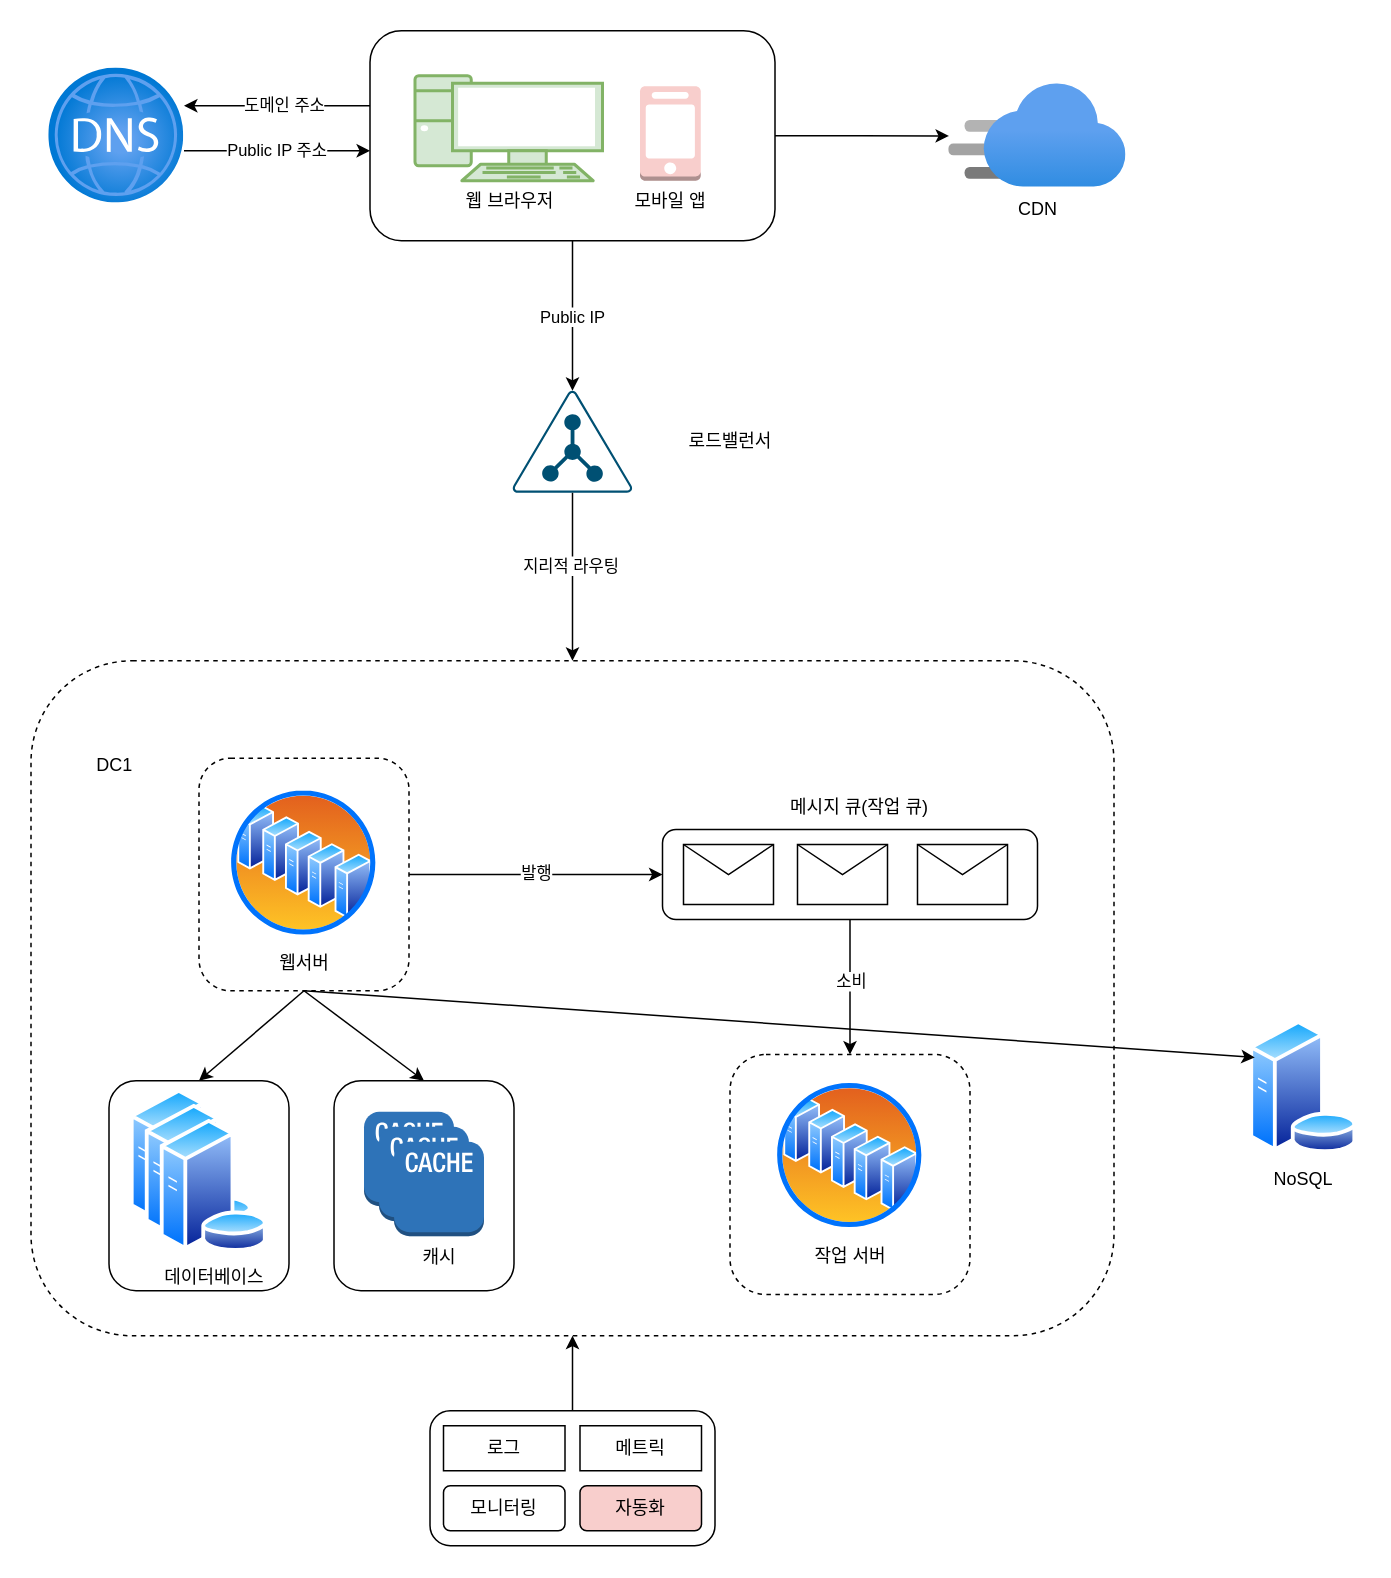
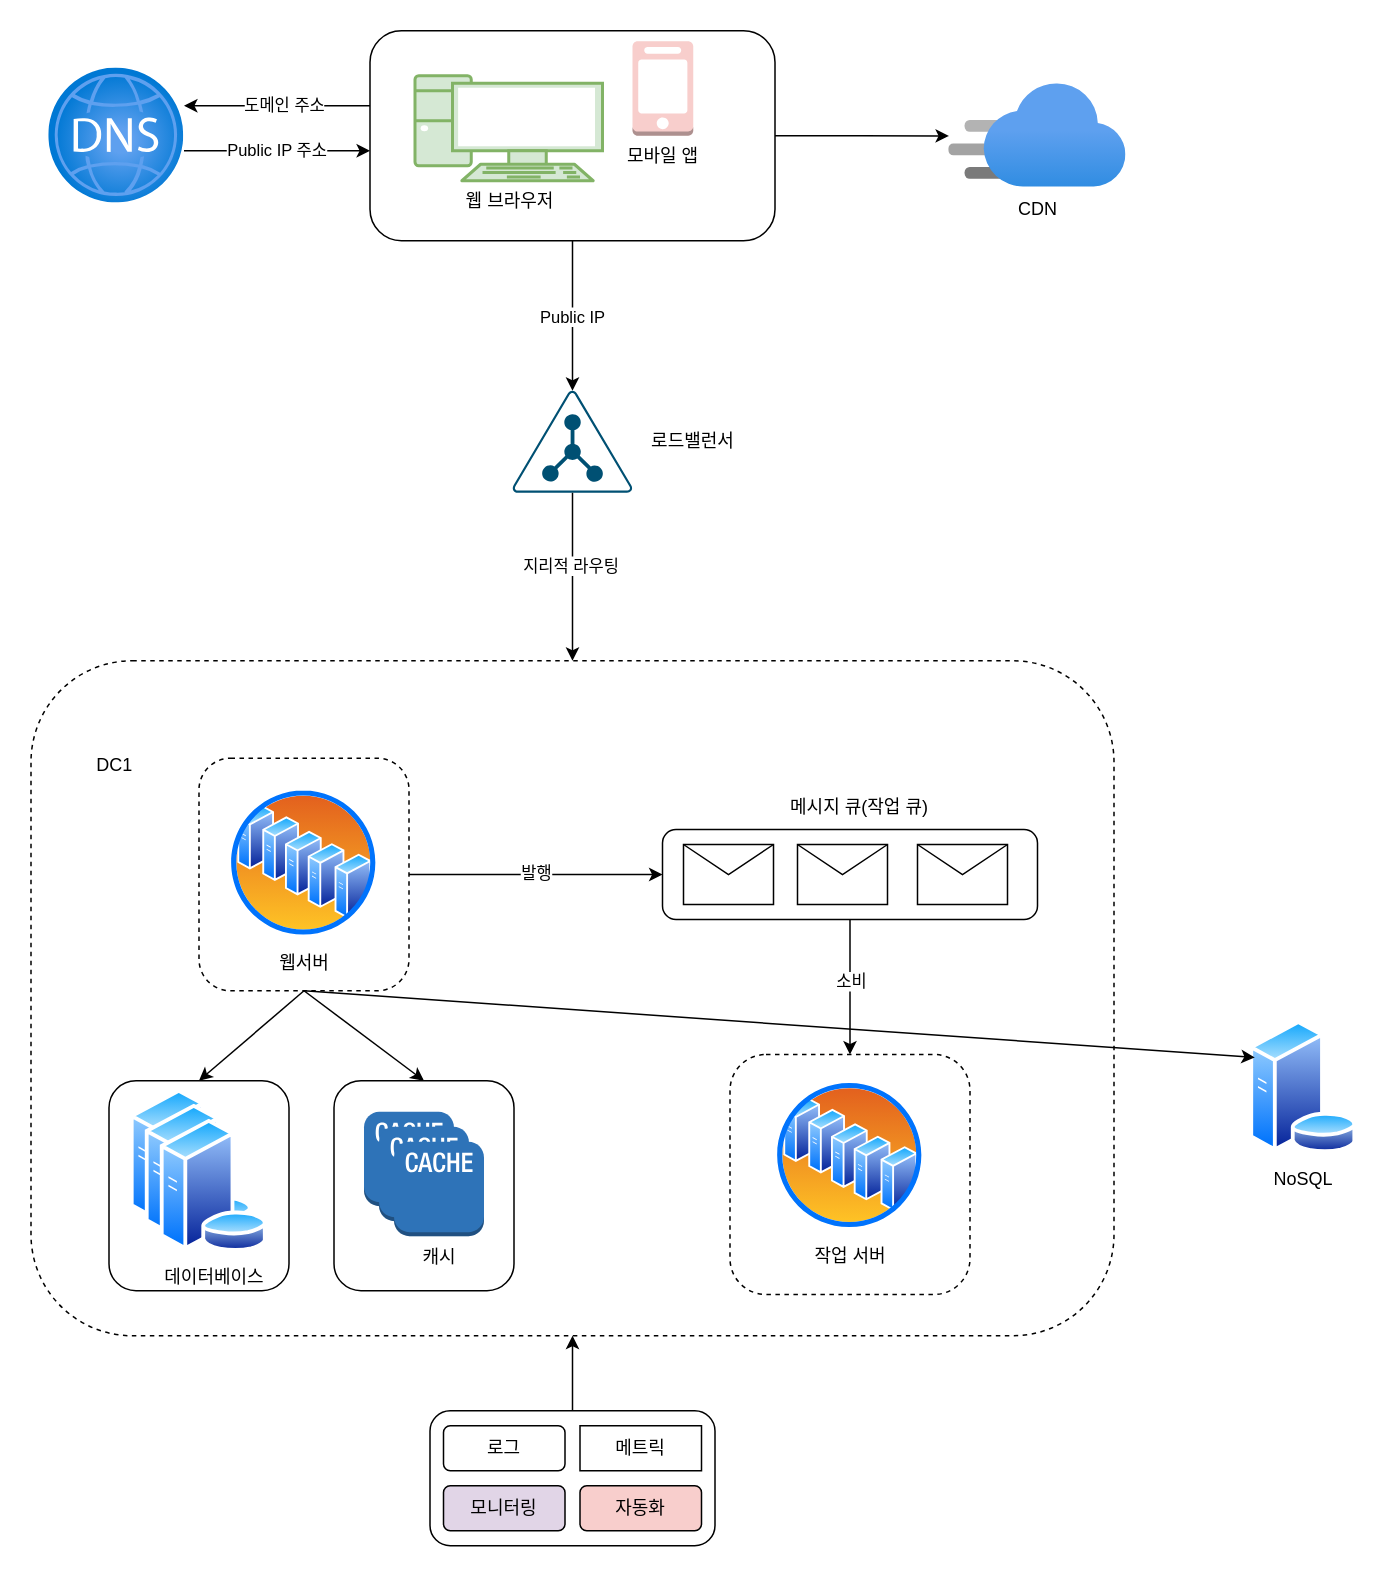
(670, 134) -> (663, 89)
(730, 442) -> (692, 442)
(504, 1448) -> (504, 1448)
(504, 1508) -> (504, 1508)
